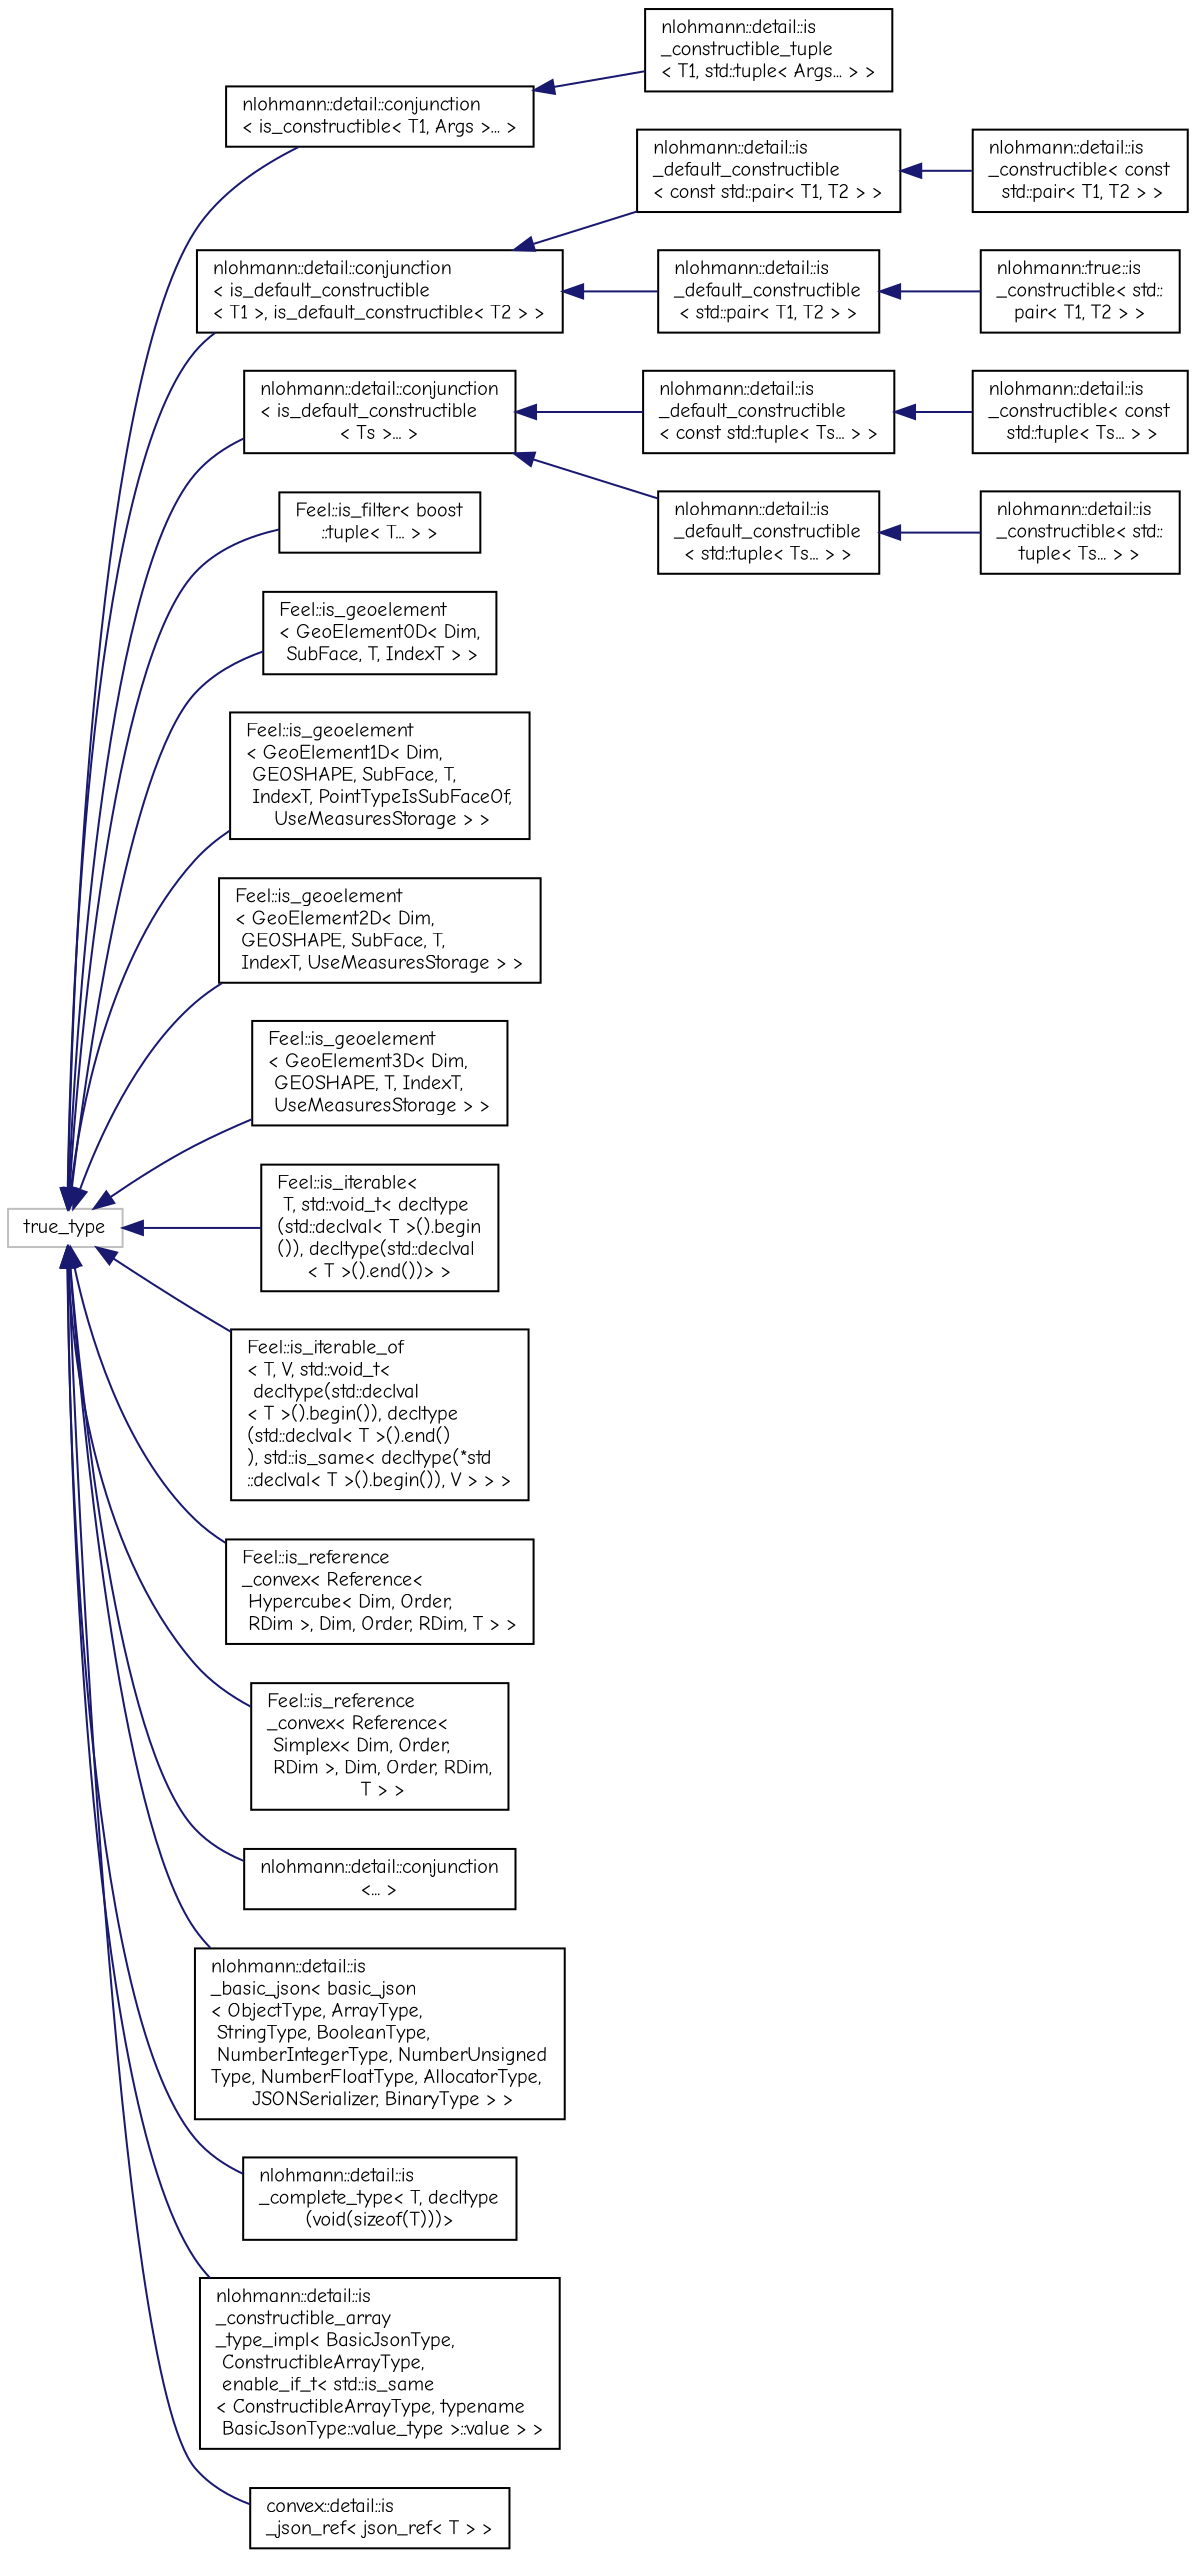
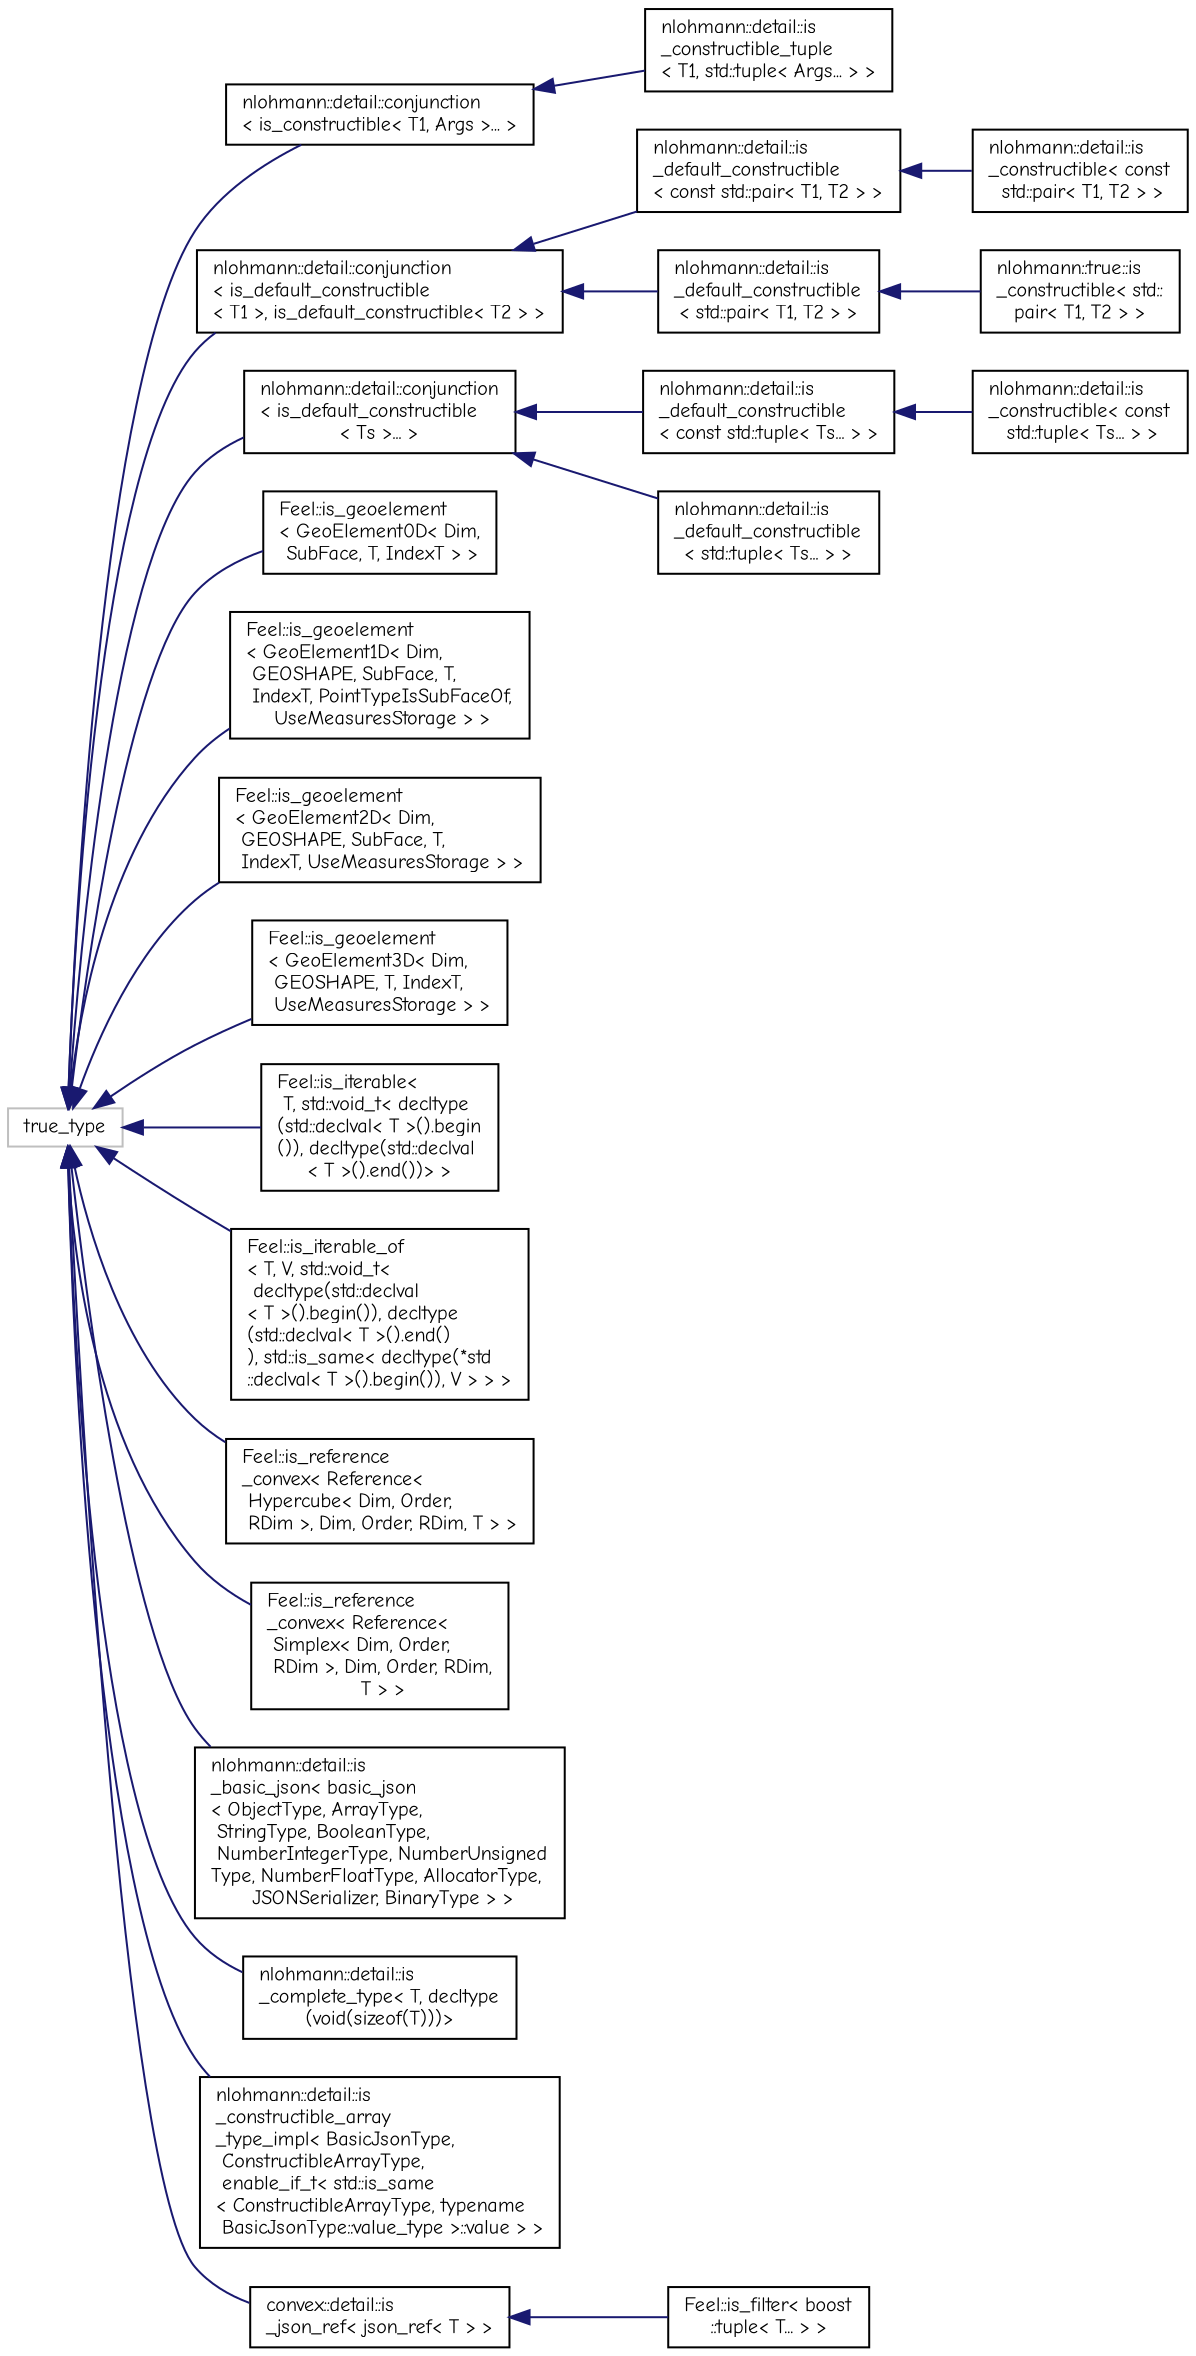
(1080, 533) -> none
(111, 826) -> (599, 2317)
(380, 1879) -> none
